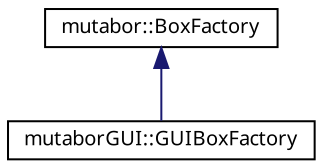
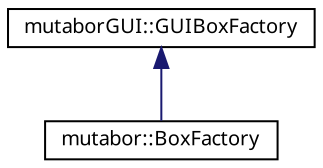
(161, 95) -> (161, 95)
